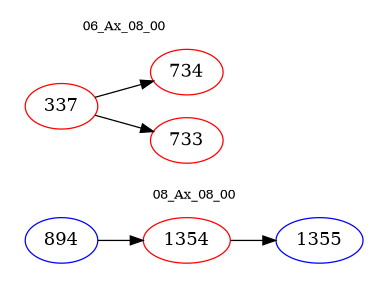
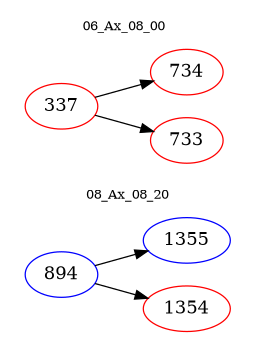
(194, 195) -> (128, 195)
(247, 240) -> (115, 260)
